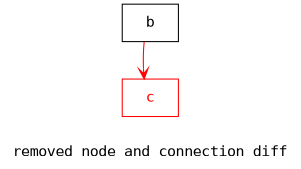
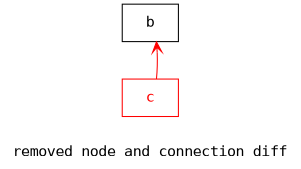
(143, 55) -> (157, 66)
